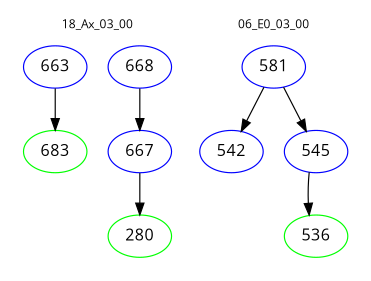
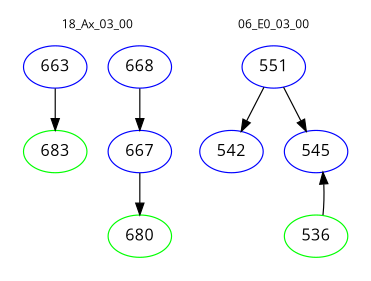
(274, 67) -> (274, 67)
(308, 188) -> (324, 200)
(140, 236) -> (140, 236)
